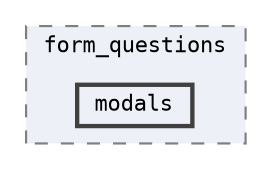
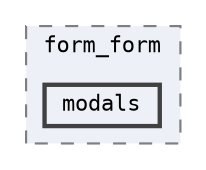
(136, 47) -> (103, 47)
